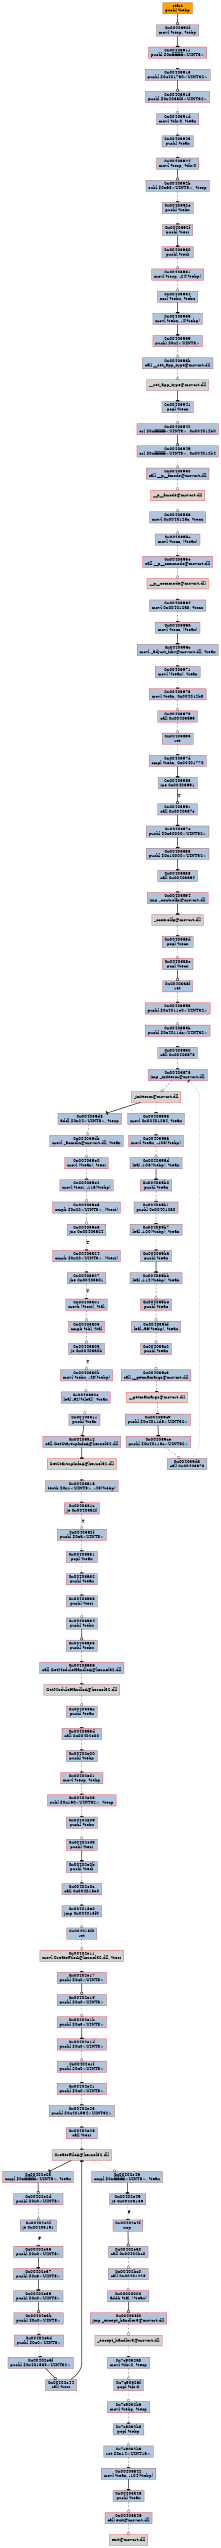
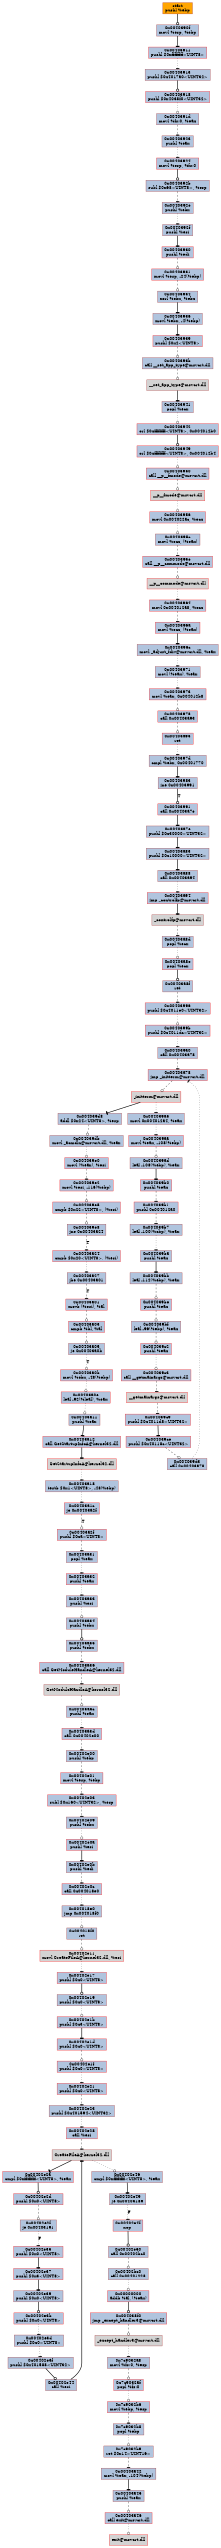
(178, 517) -> (178, 517)
(129, 2528) -> (129, 2528)
